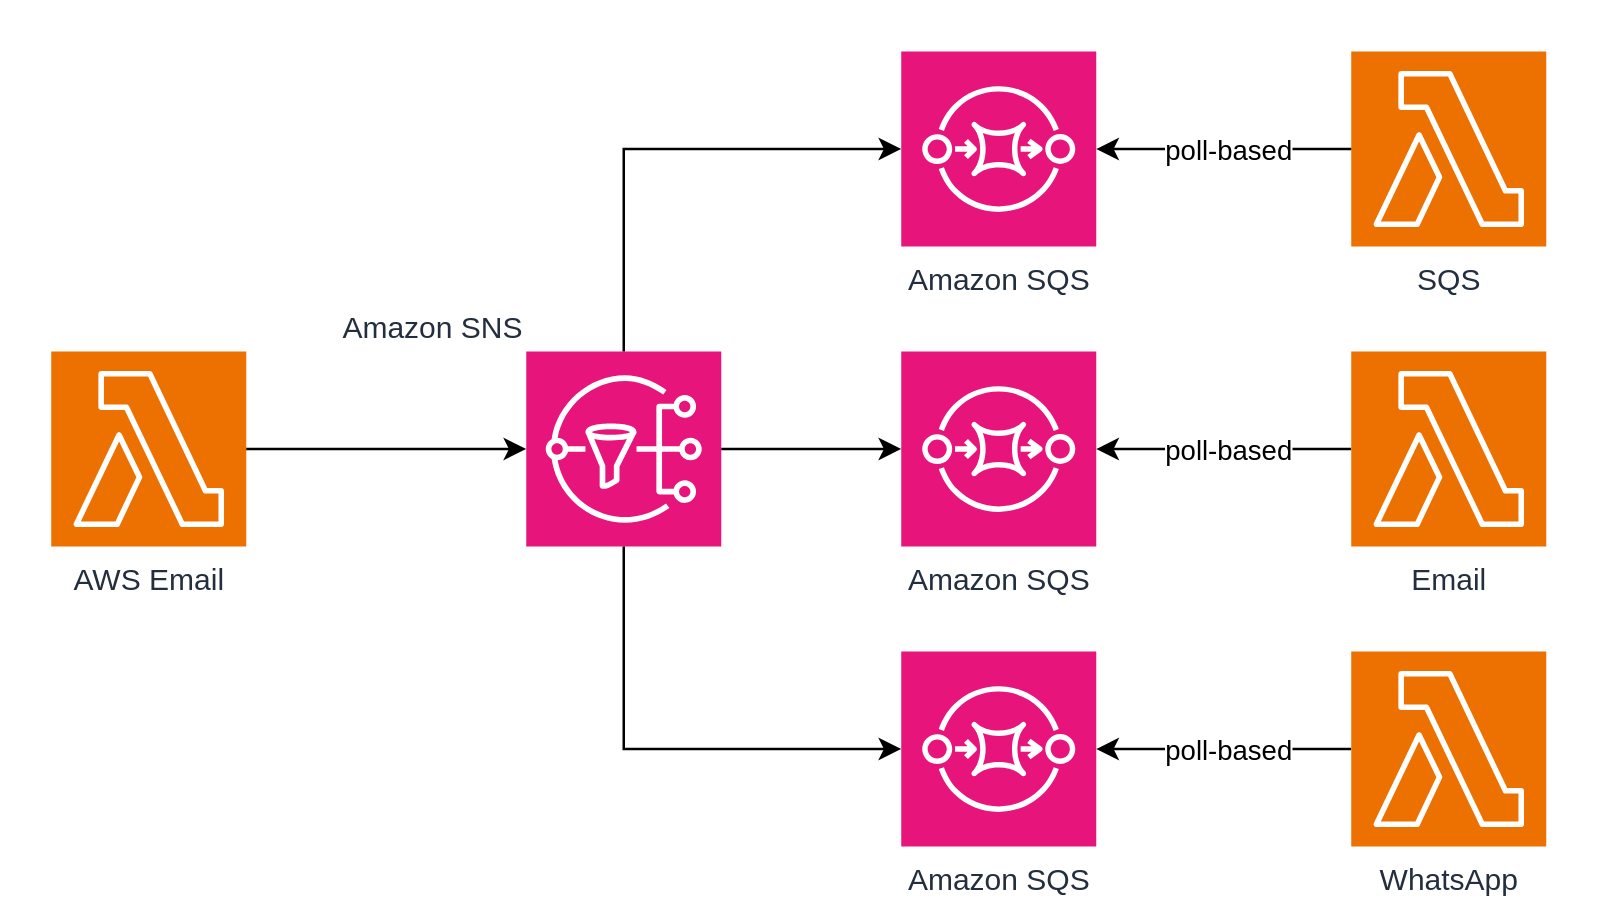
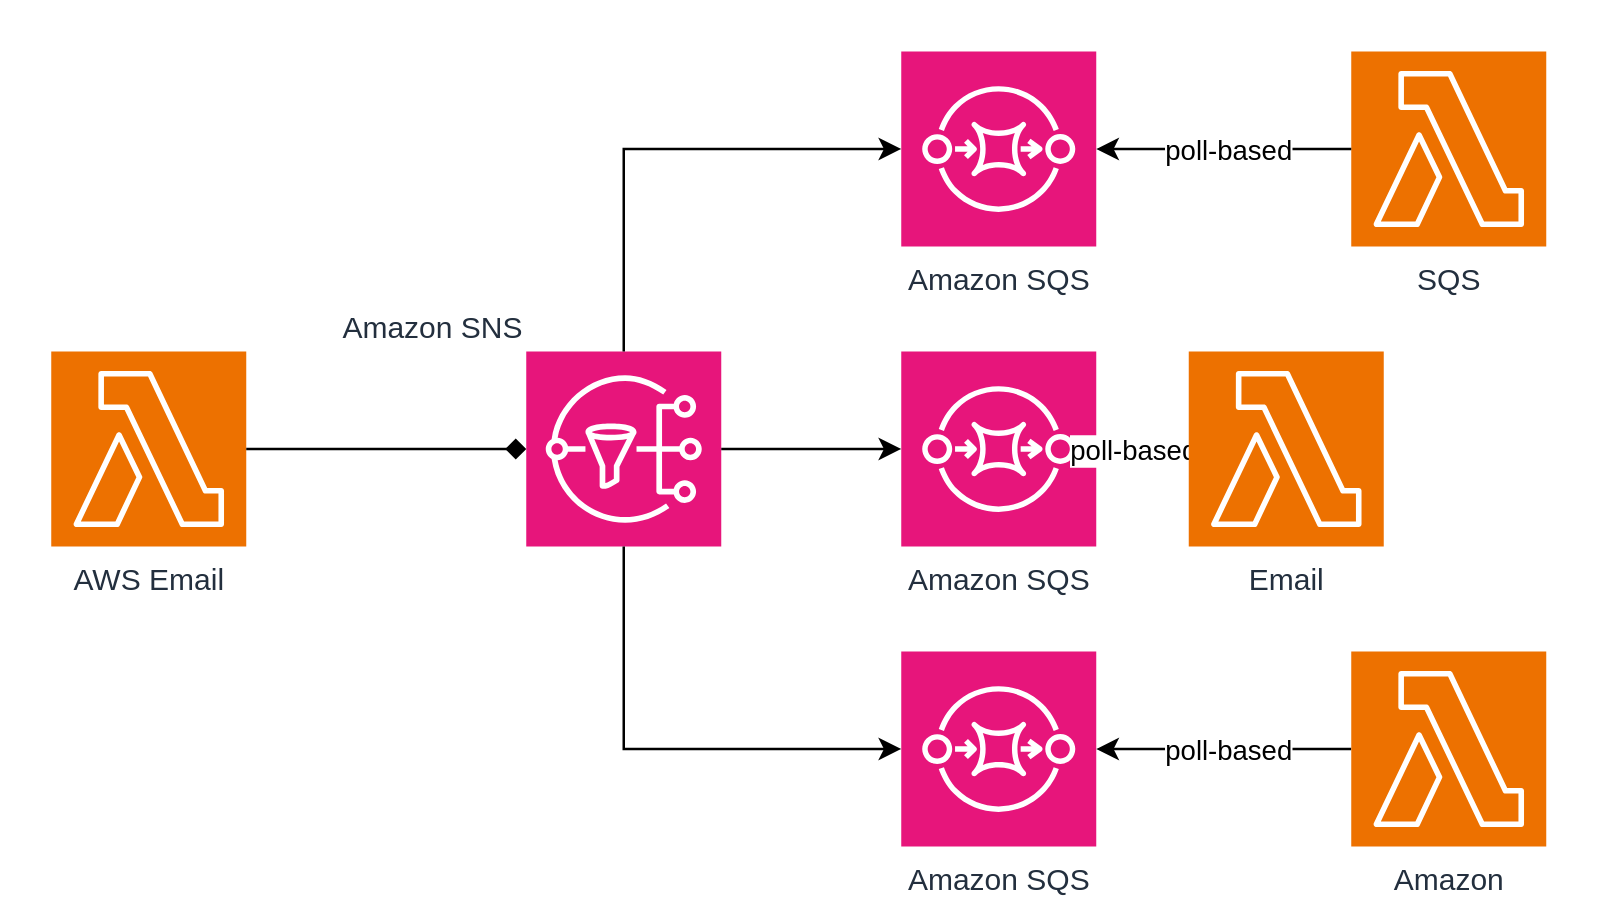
(507, 449) -> (506, 449)
(1449, 449) -> (1286, 449)
(1450, 882) -> (1450, 882)
